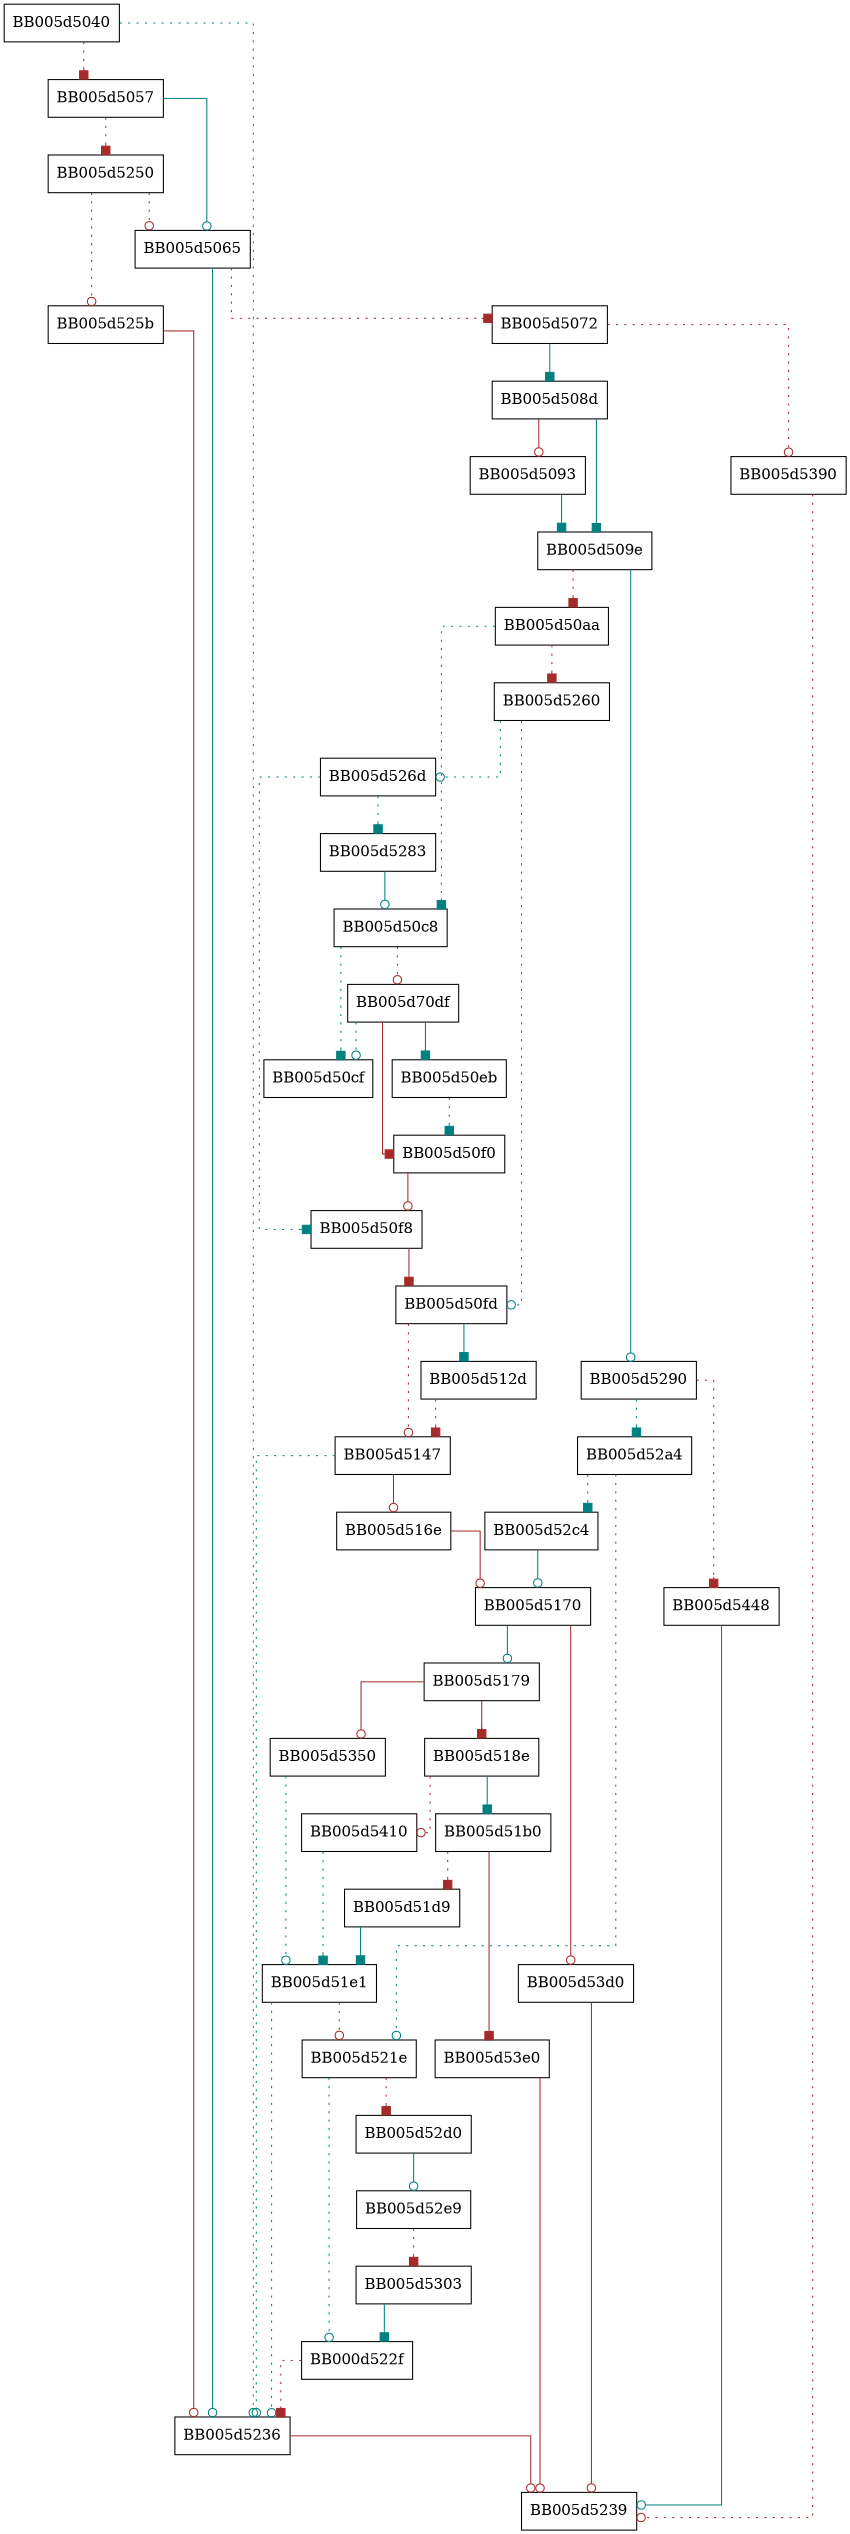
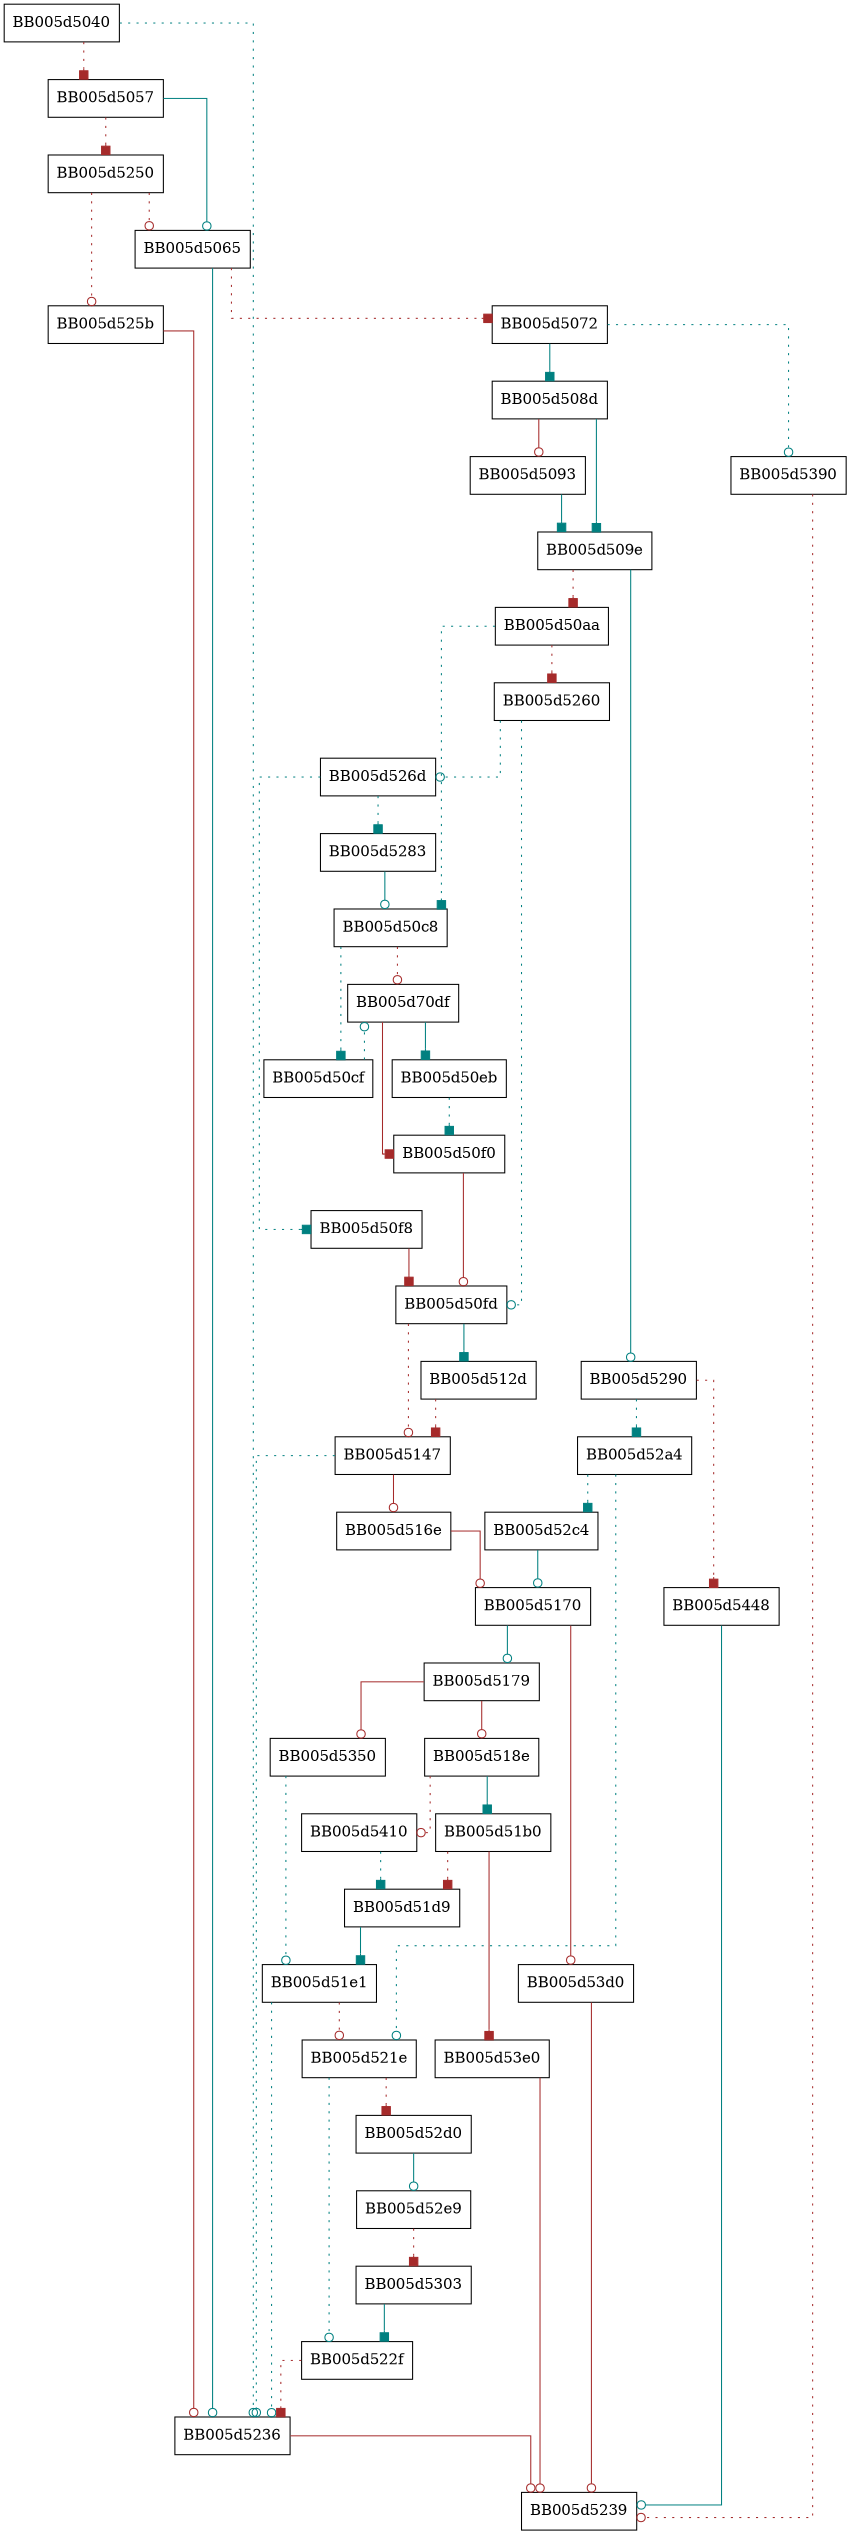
(760, 325) -> (760, 325)
(356, 1037) -> (364, 1045)
(408, 1187) -> (463, 1225)
(482, 1715) -> (482, 1715)
(323, 1903) -> (381, 1865)
(357, 2360) -> (357, 2360)
